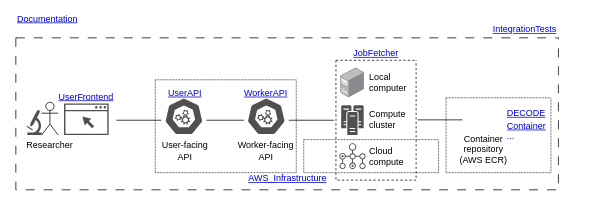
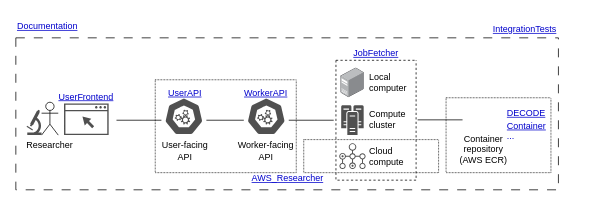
(46, 19) -> (46, 27)
(288, 179) -> (288, 179)
